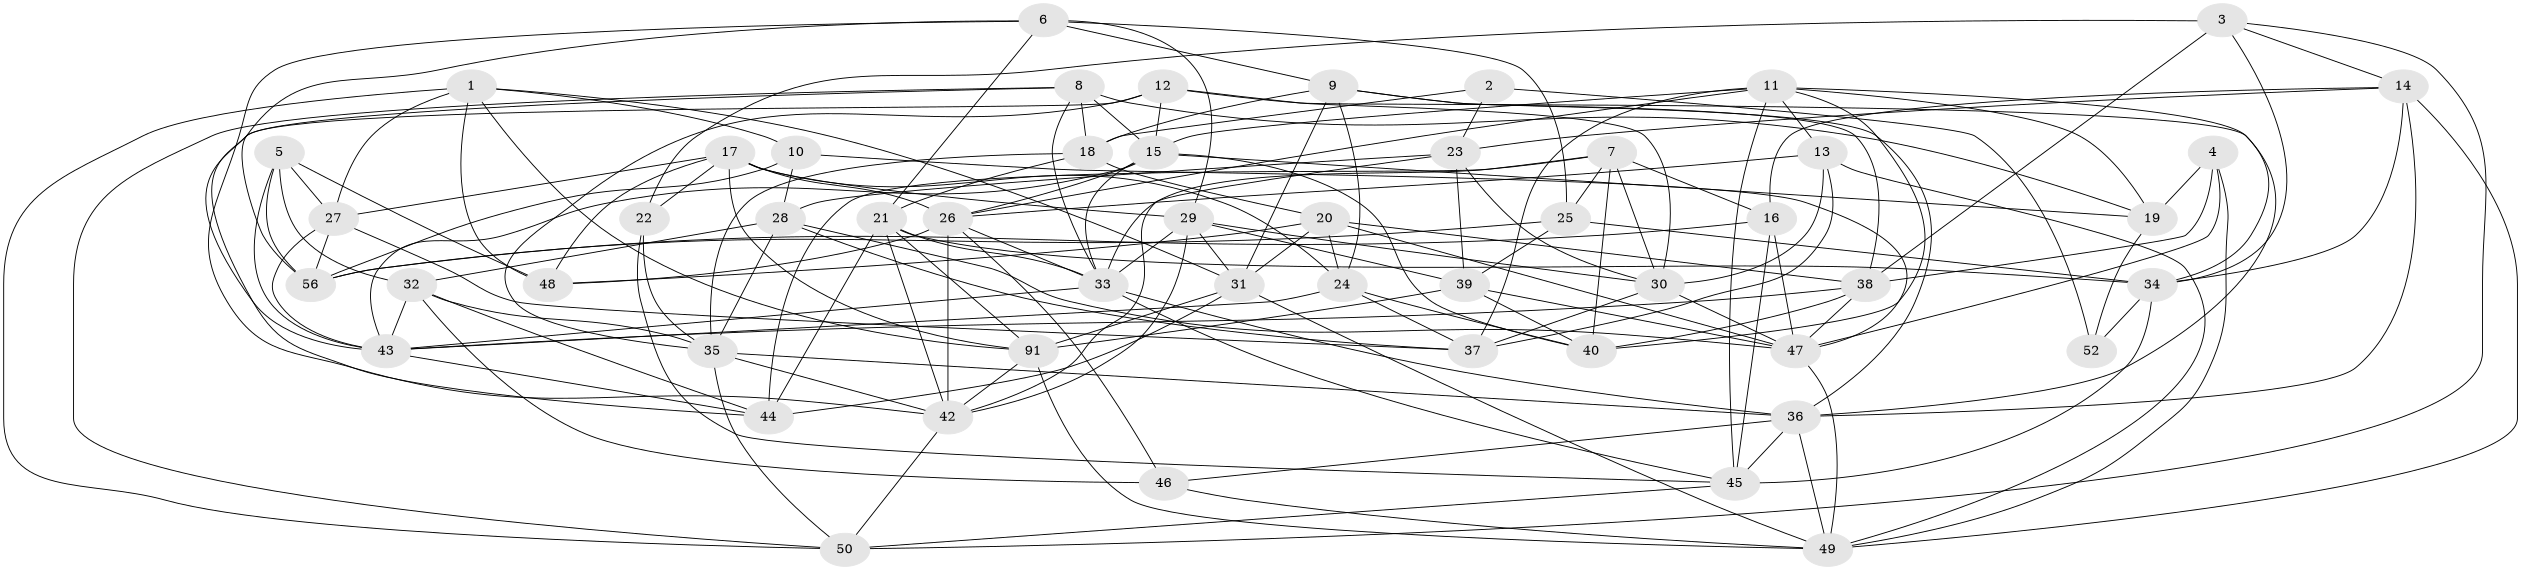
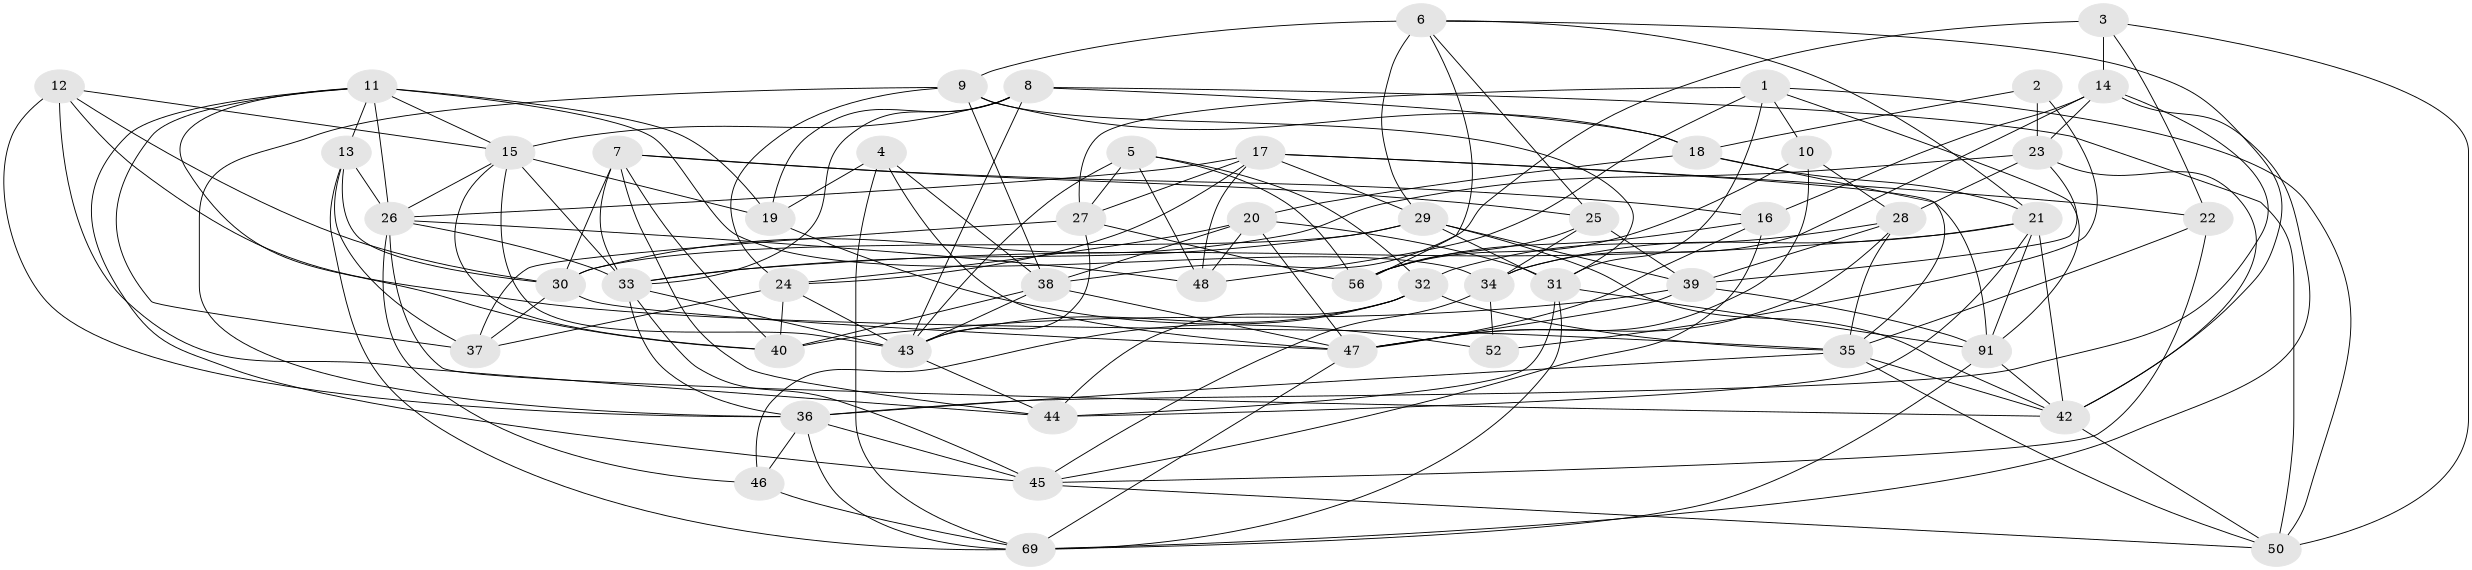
(2286, 185) -> none
(1071, 307) -> (1796, 252)
(1828, 550) -> (1031, 550)
